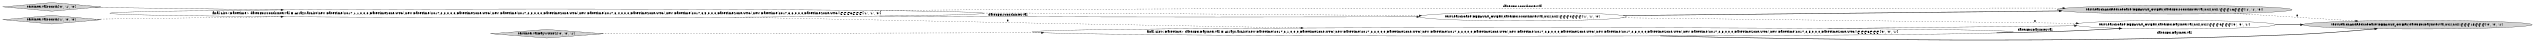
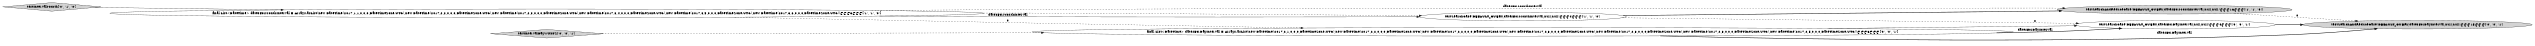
(52, 20) -> none
